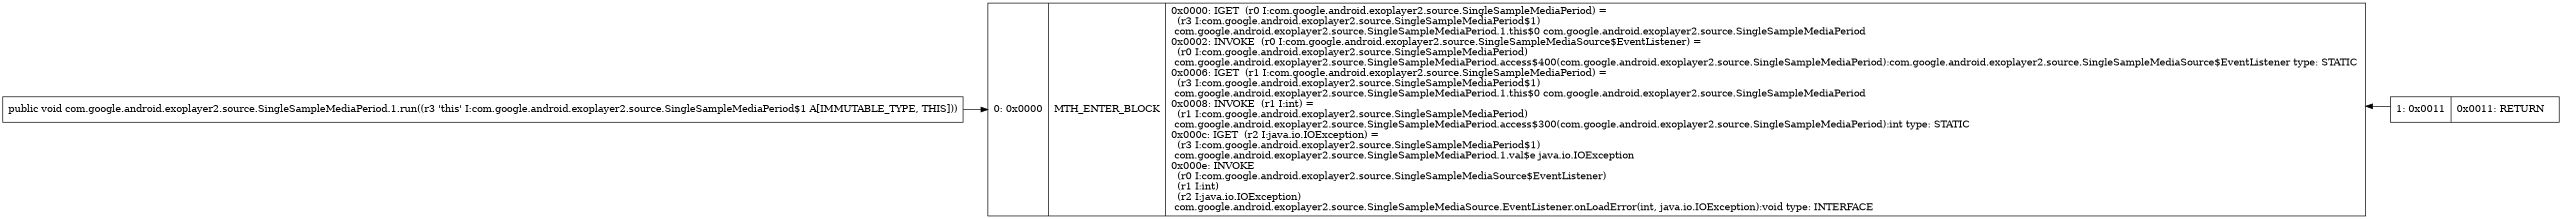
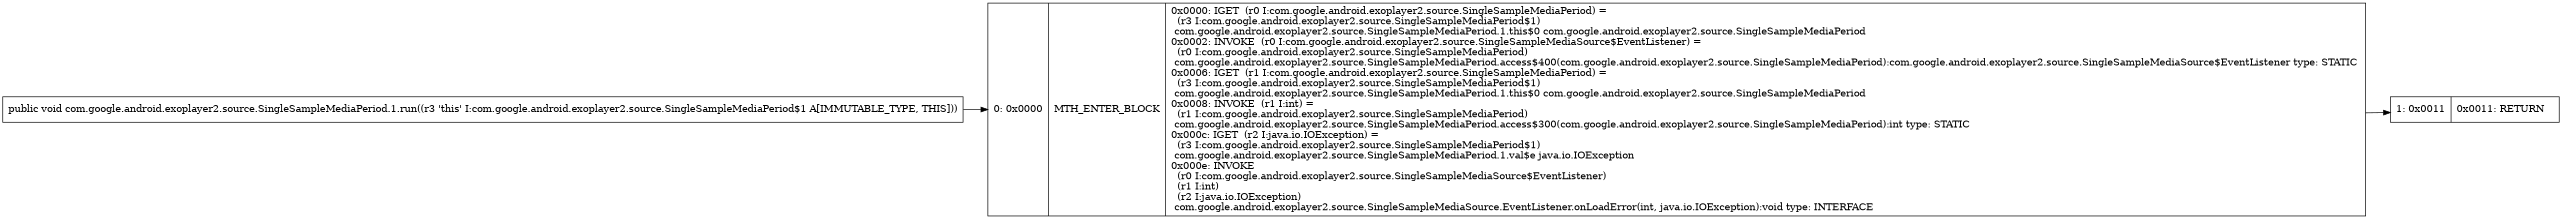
(2382, 106) -> (2375, 113)
